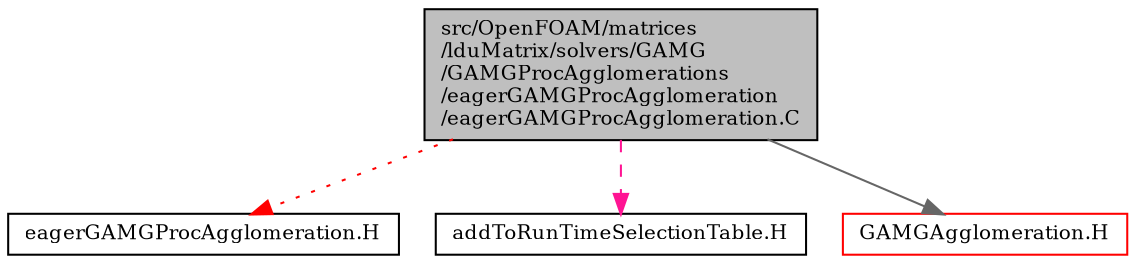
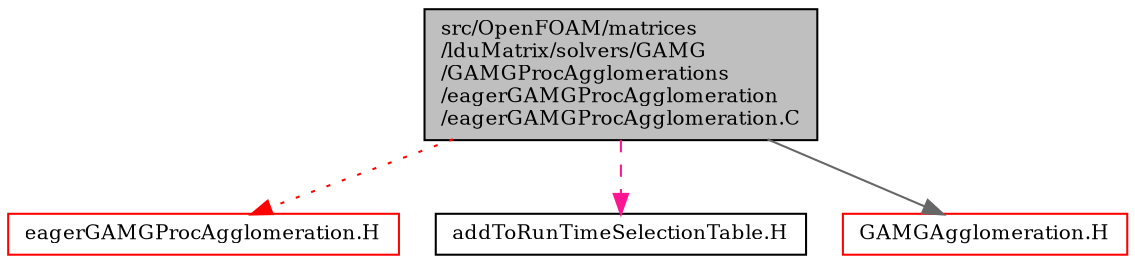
(204, 234) -> (204, 234)
